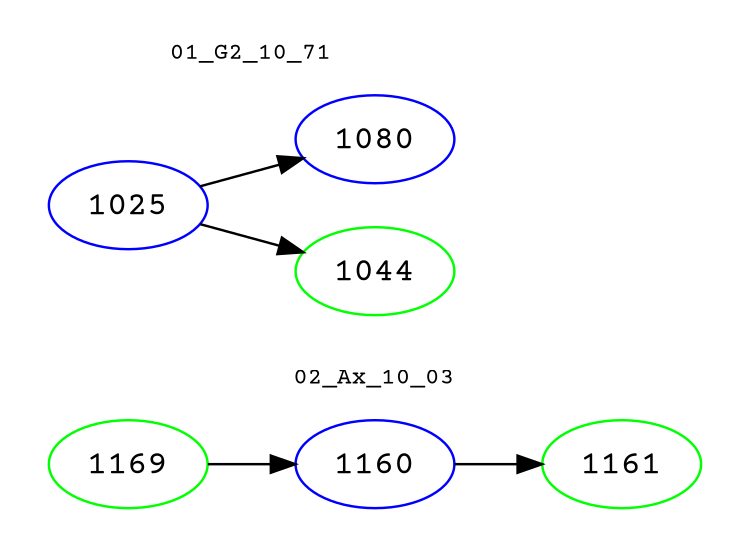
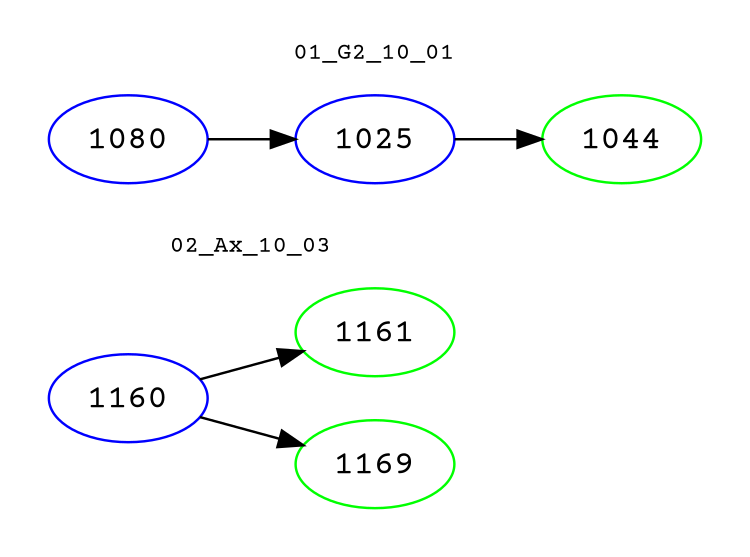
(252, 53) -> (375, 53)
(240, 175) -> (239, 139)
(239, 464) -> (240, 428)
